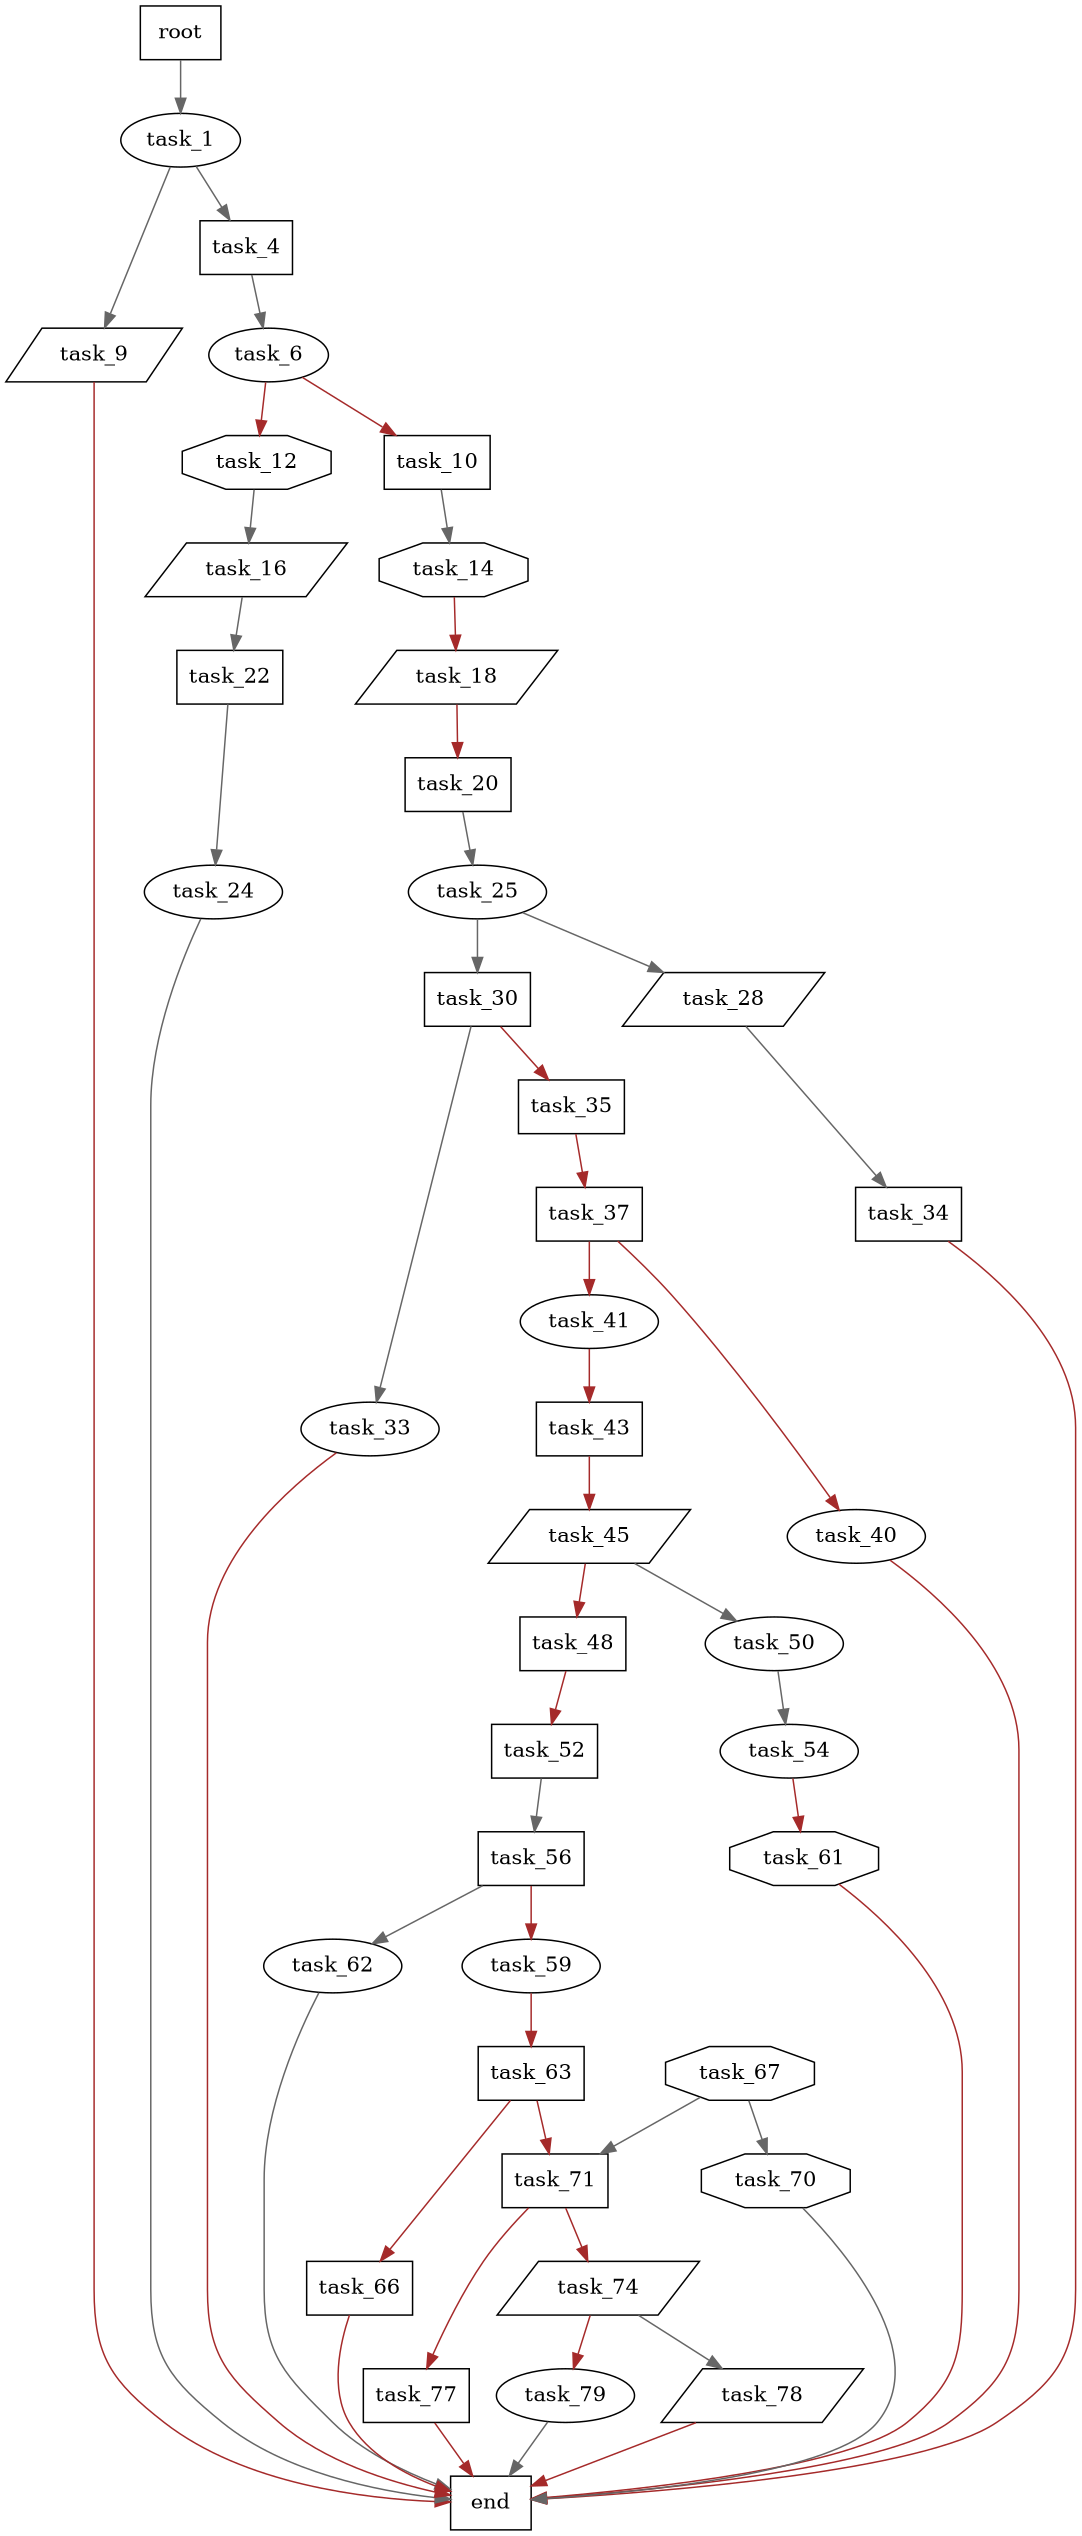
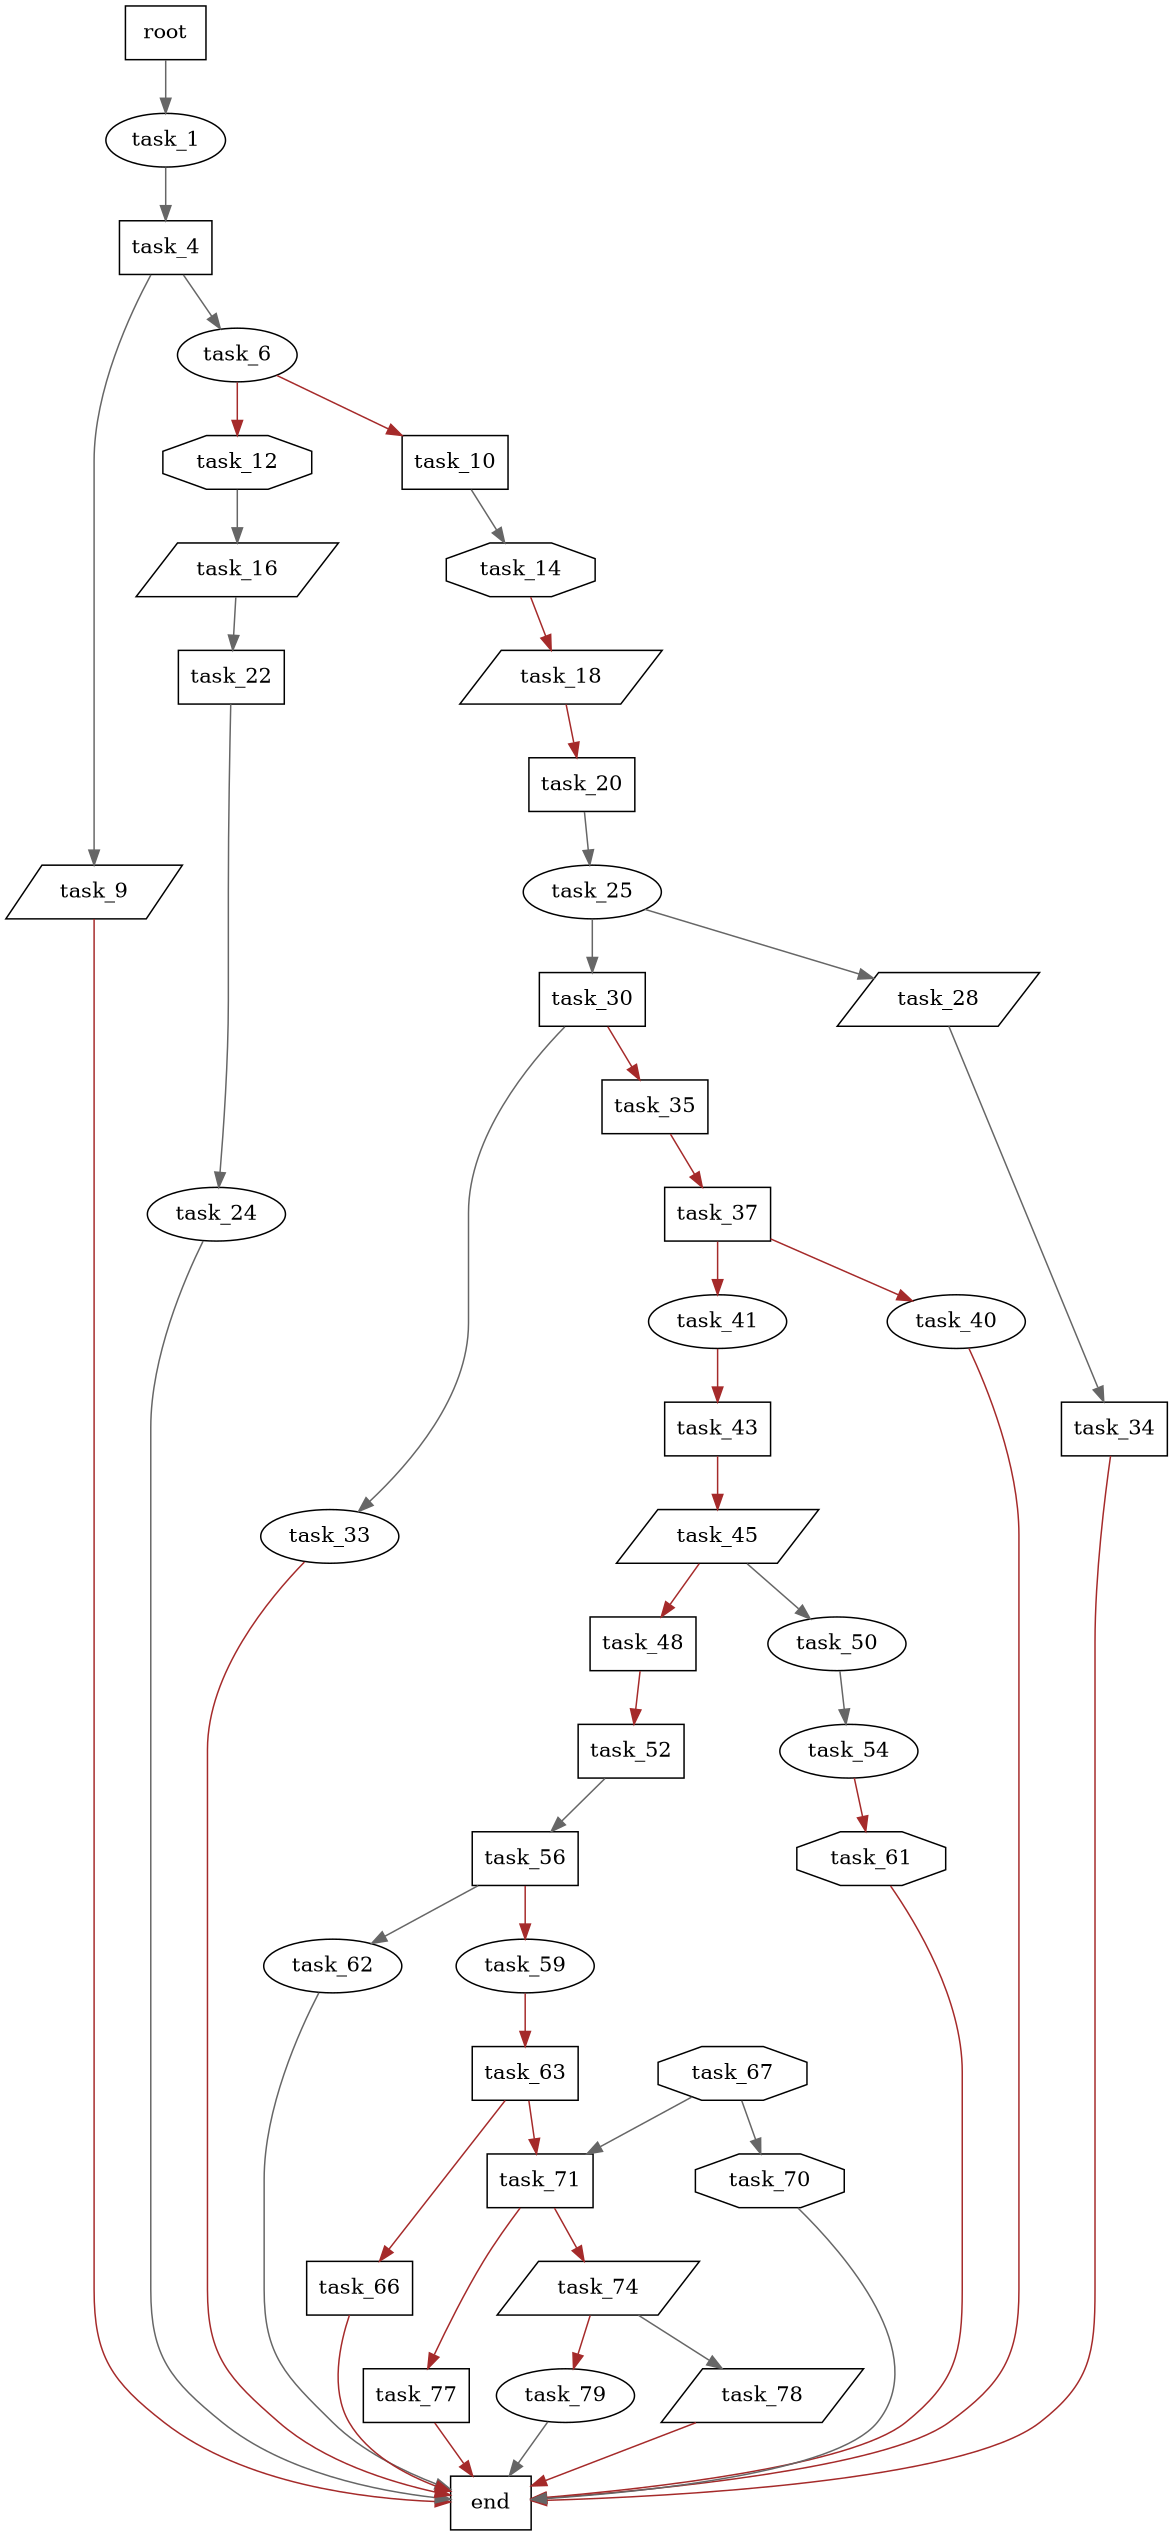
(140, 240) -> (94, 557)
